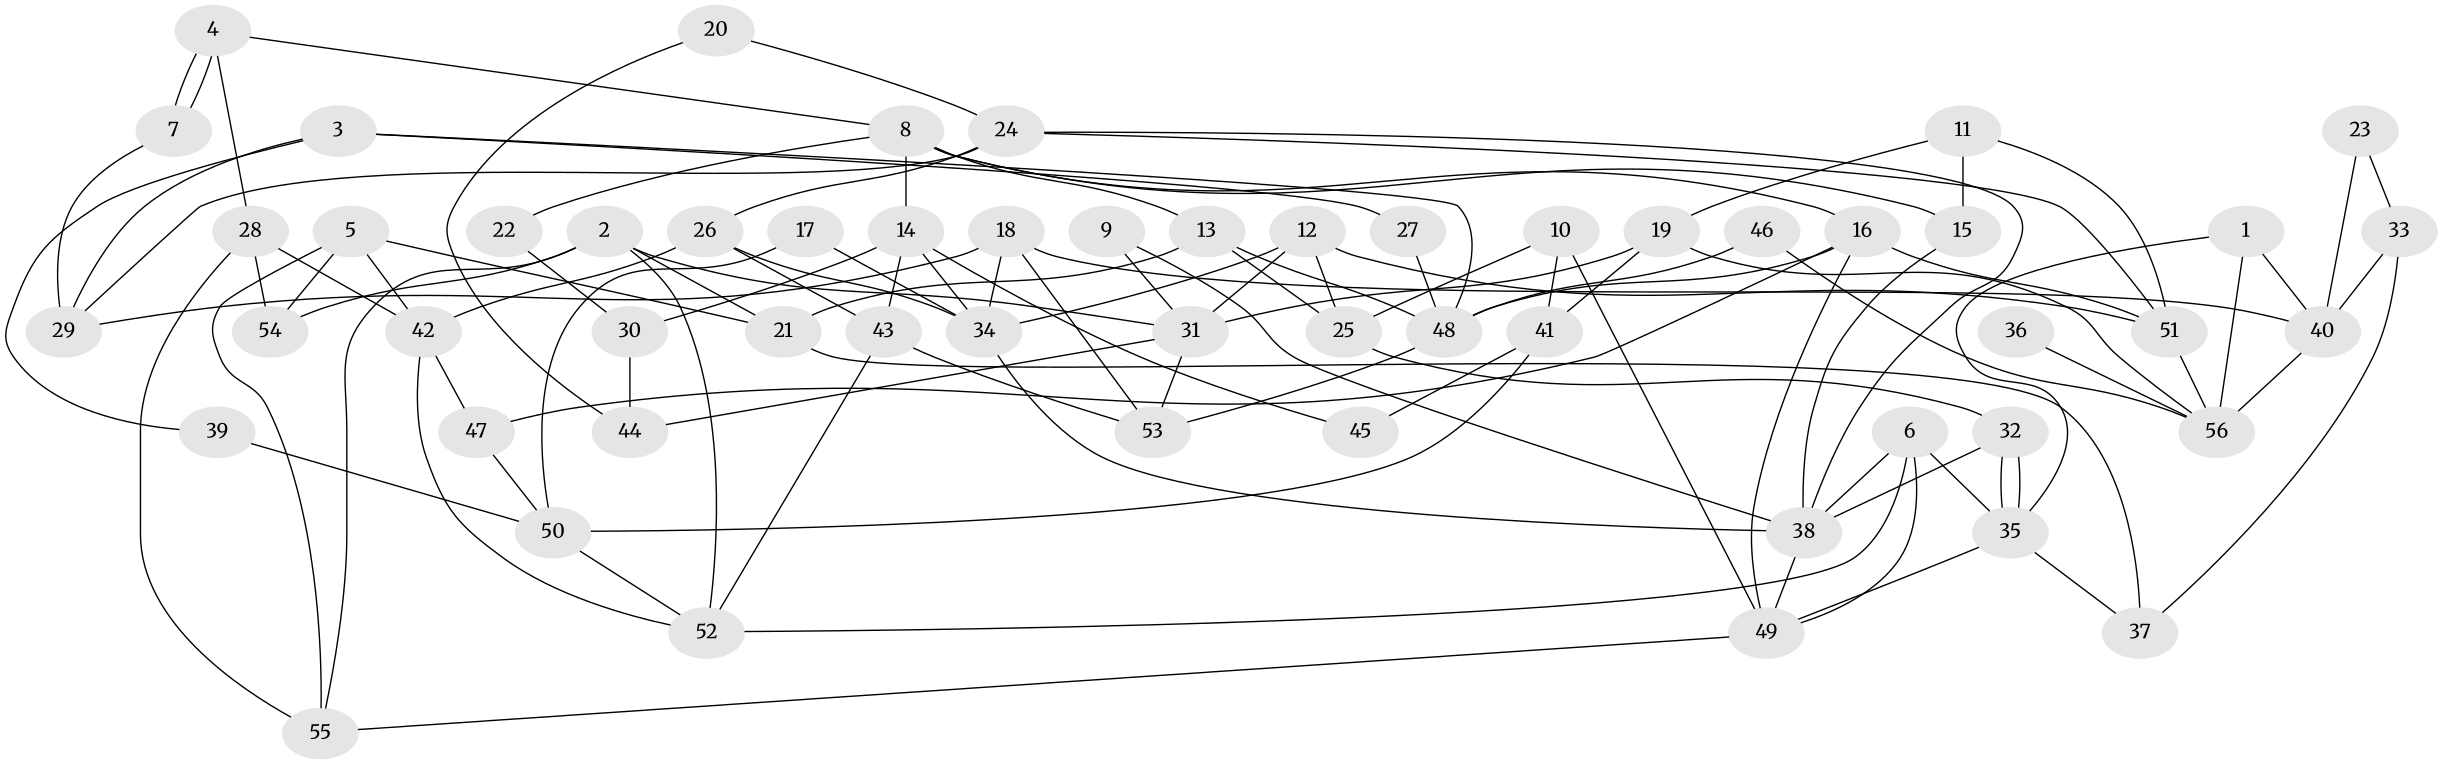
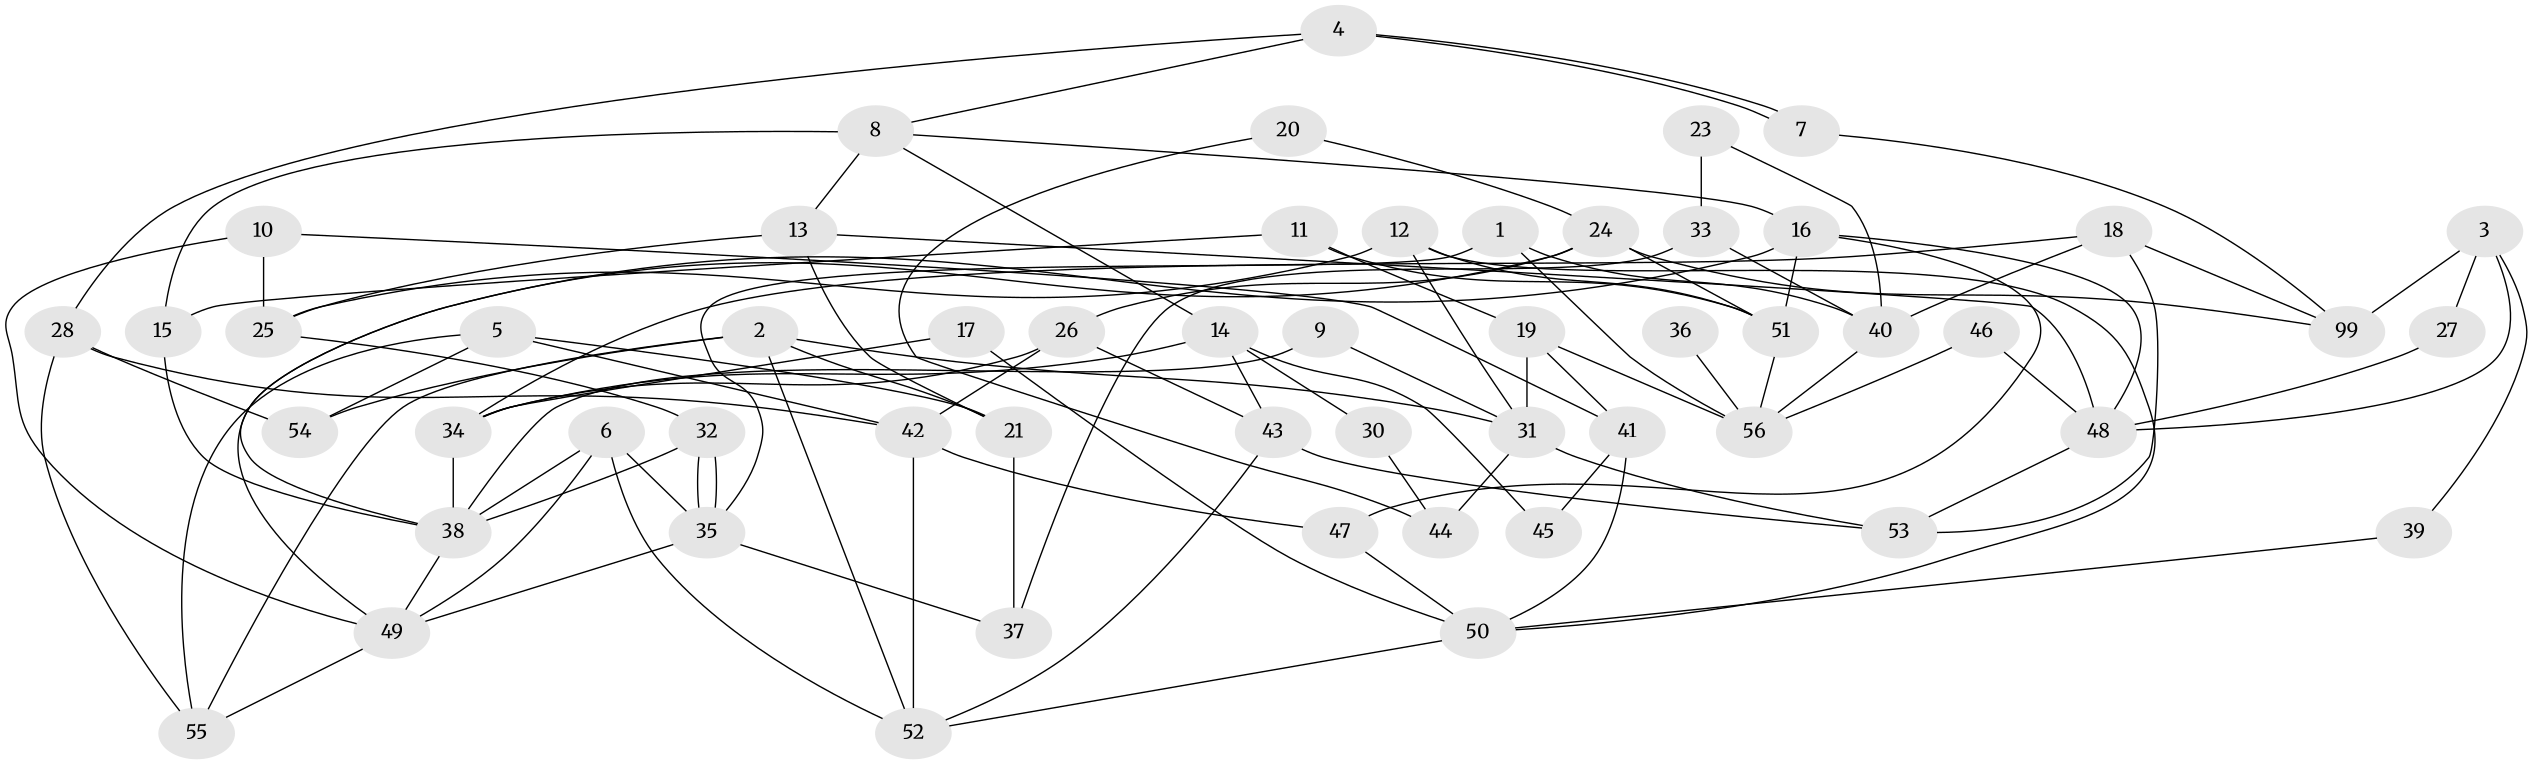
(504, 231) -> none
(1144, 292) -> (2140, 382)
(64, 332) -> (2347, 332)
